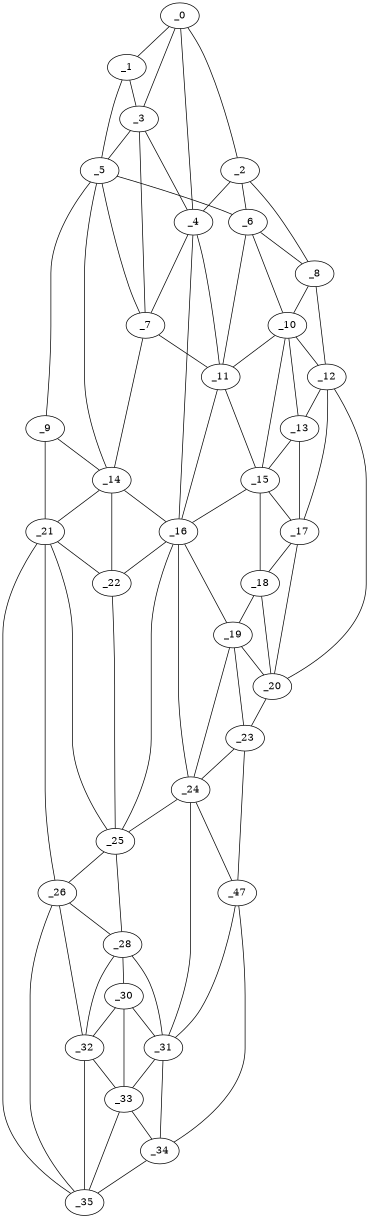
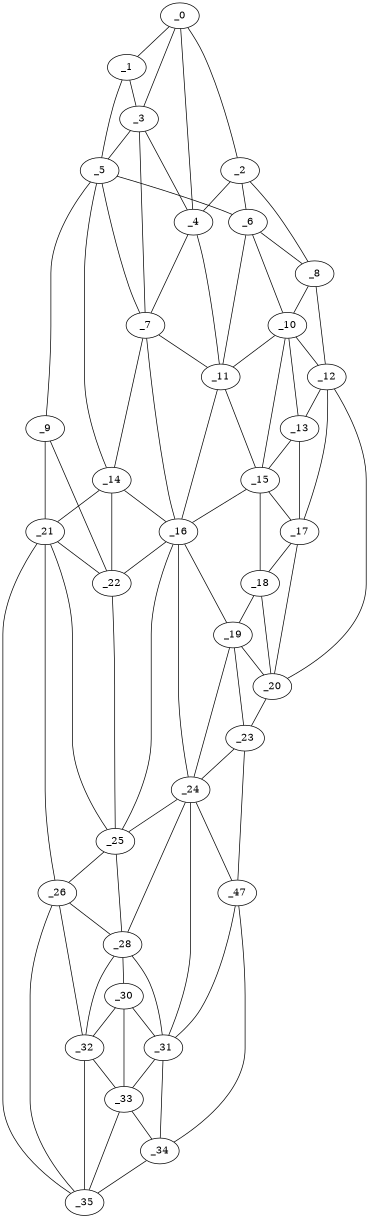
(186, 377) -> (158, 429)
(79, 454) -> (76, 499)
none -> (157, 867)
